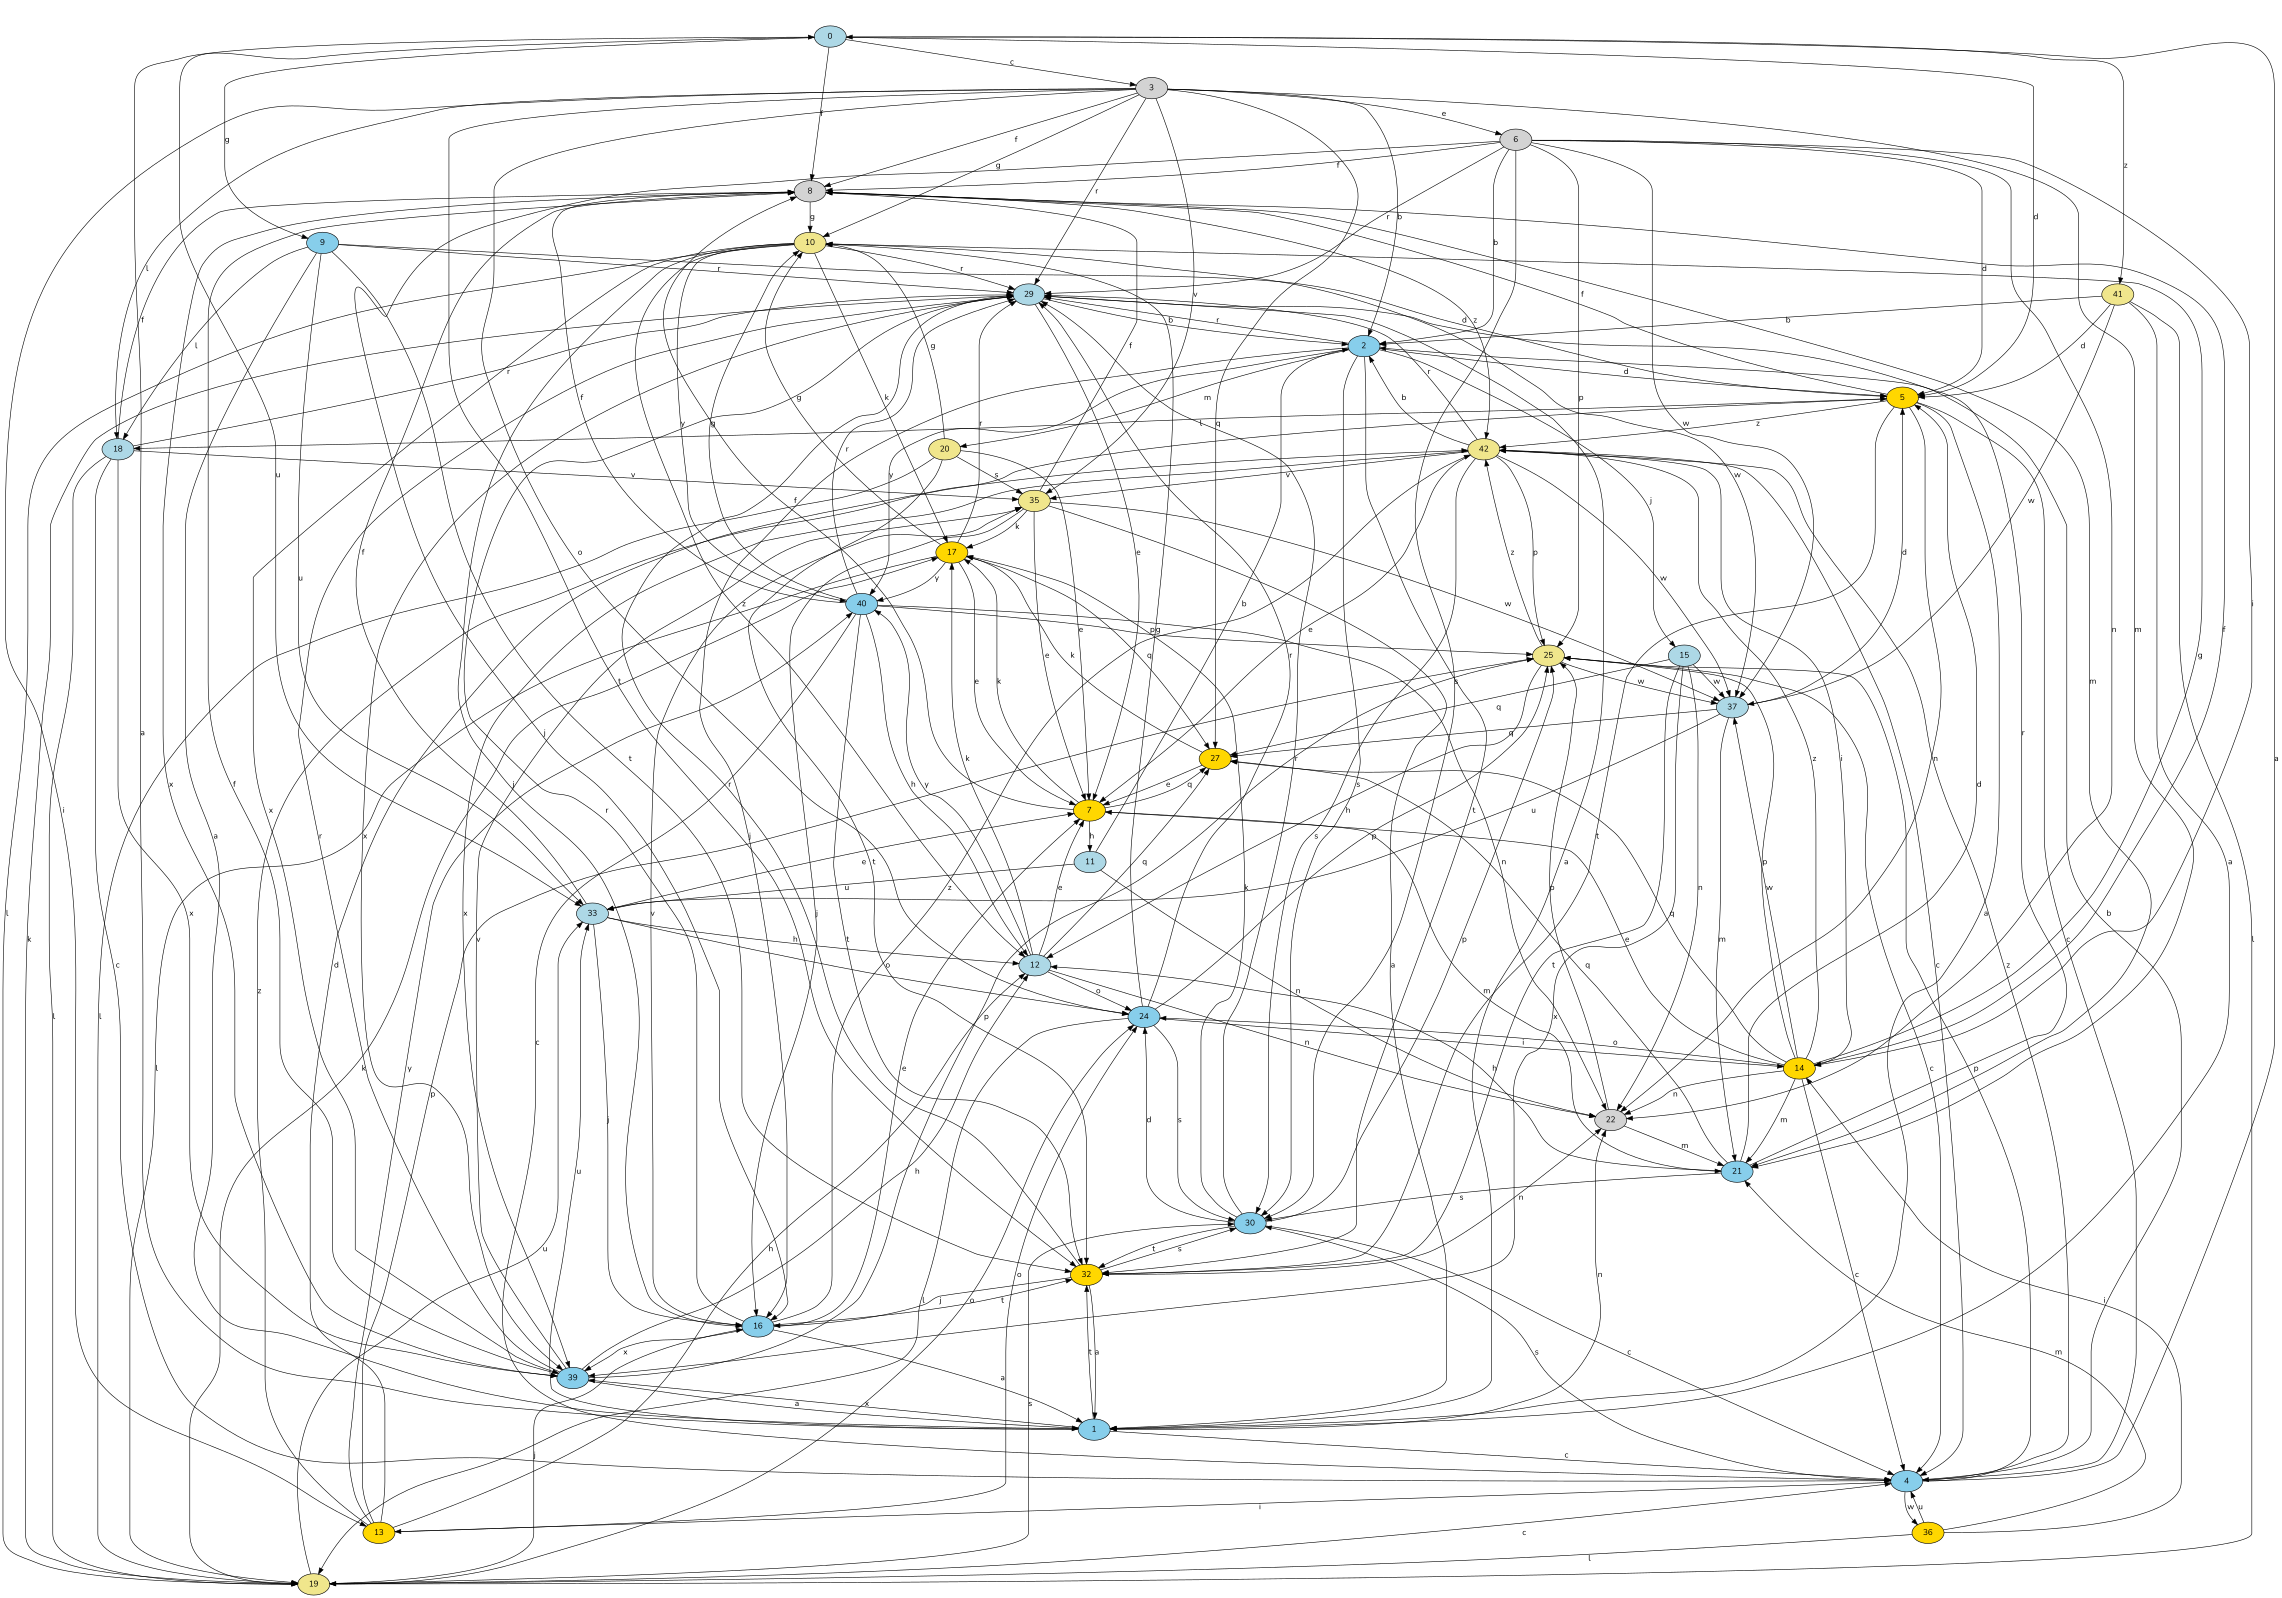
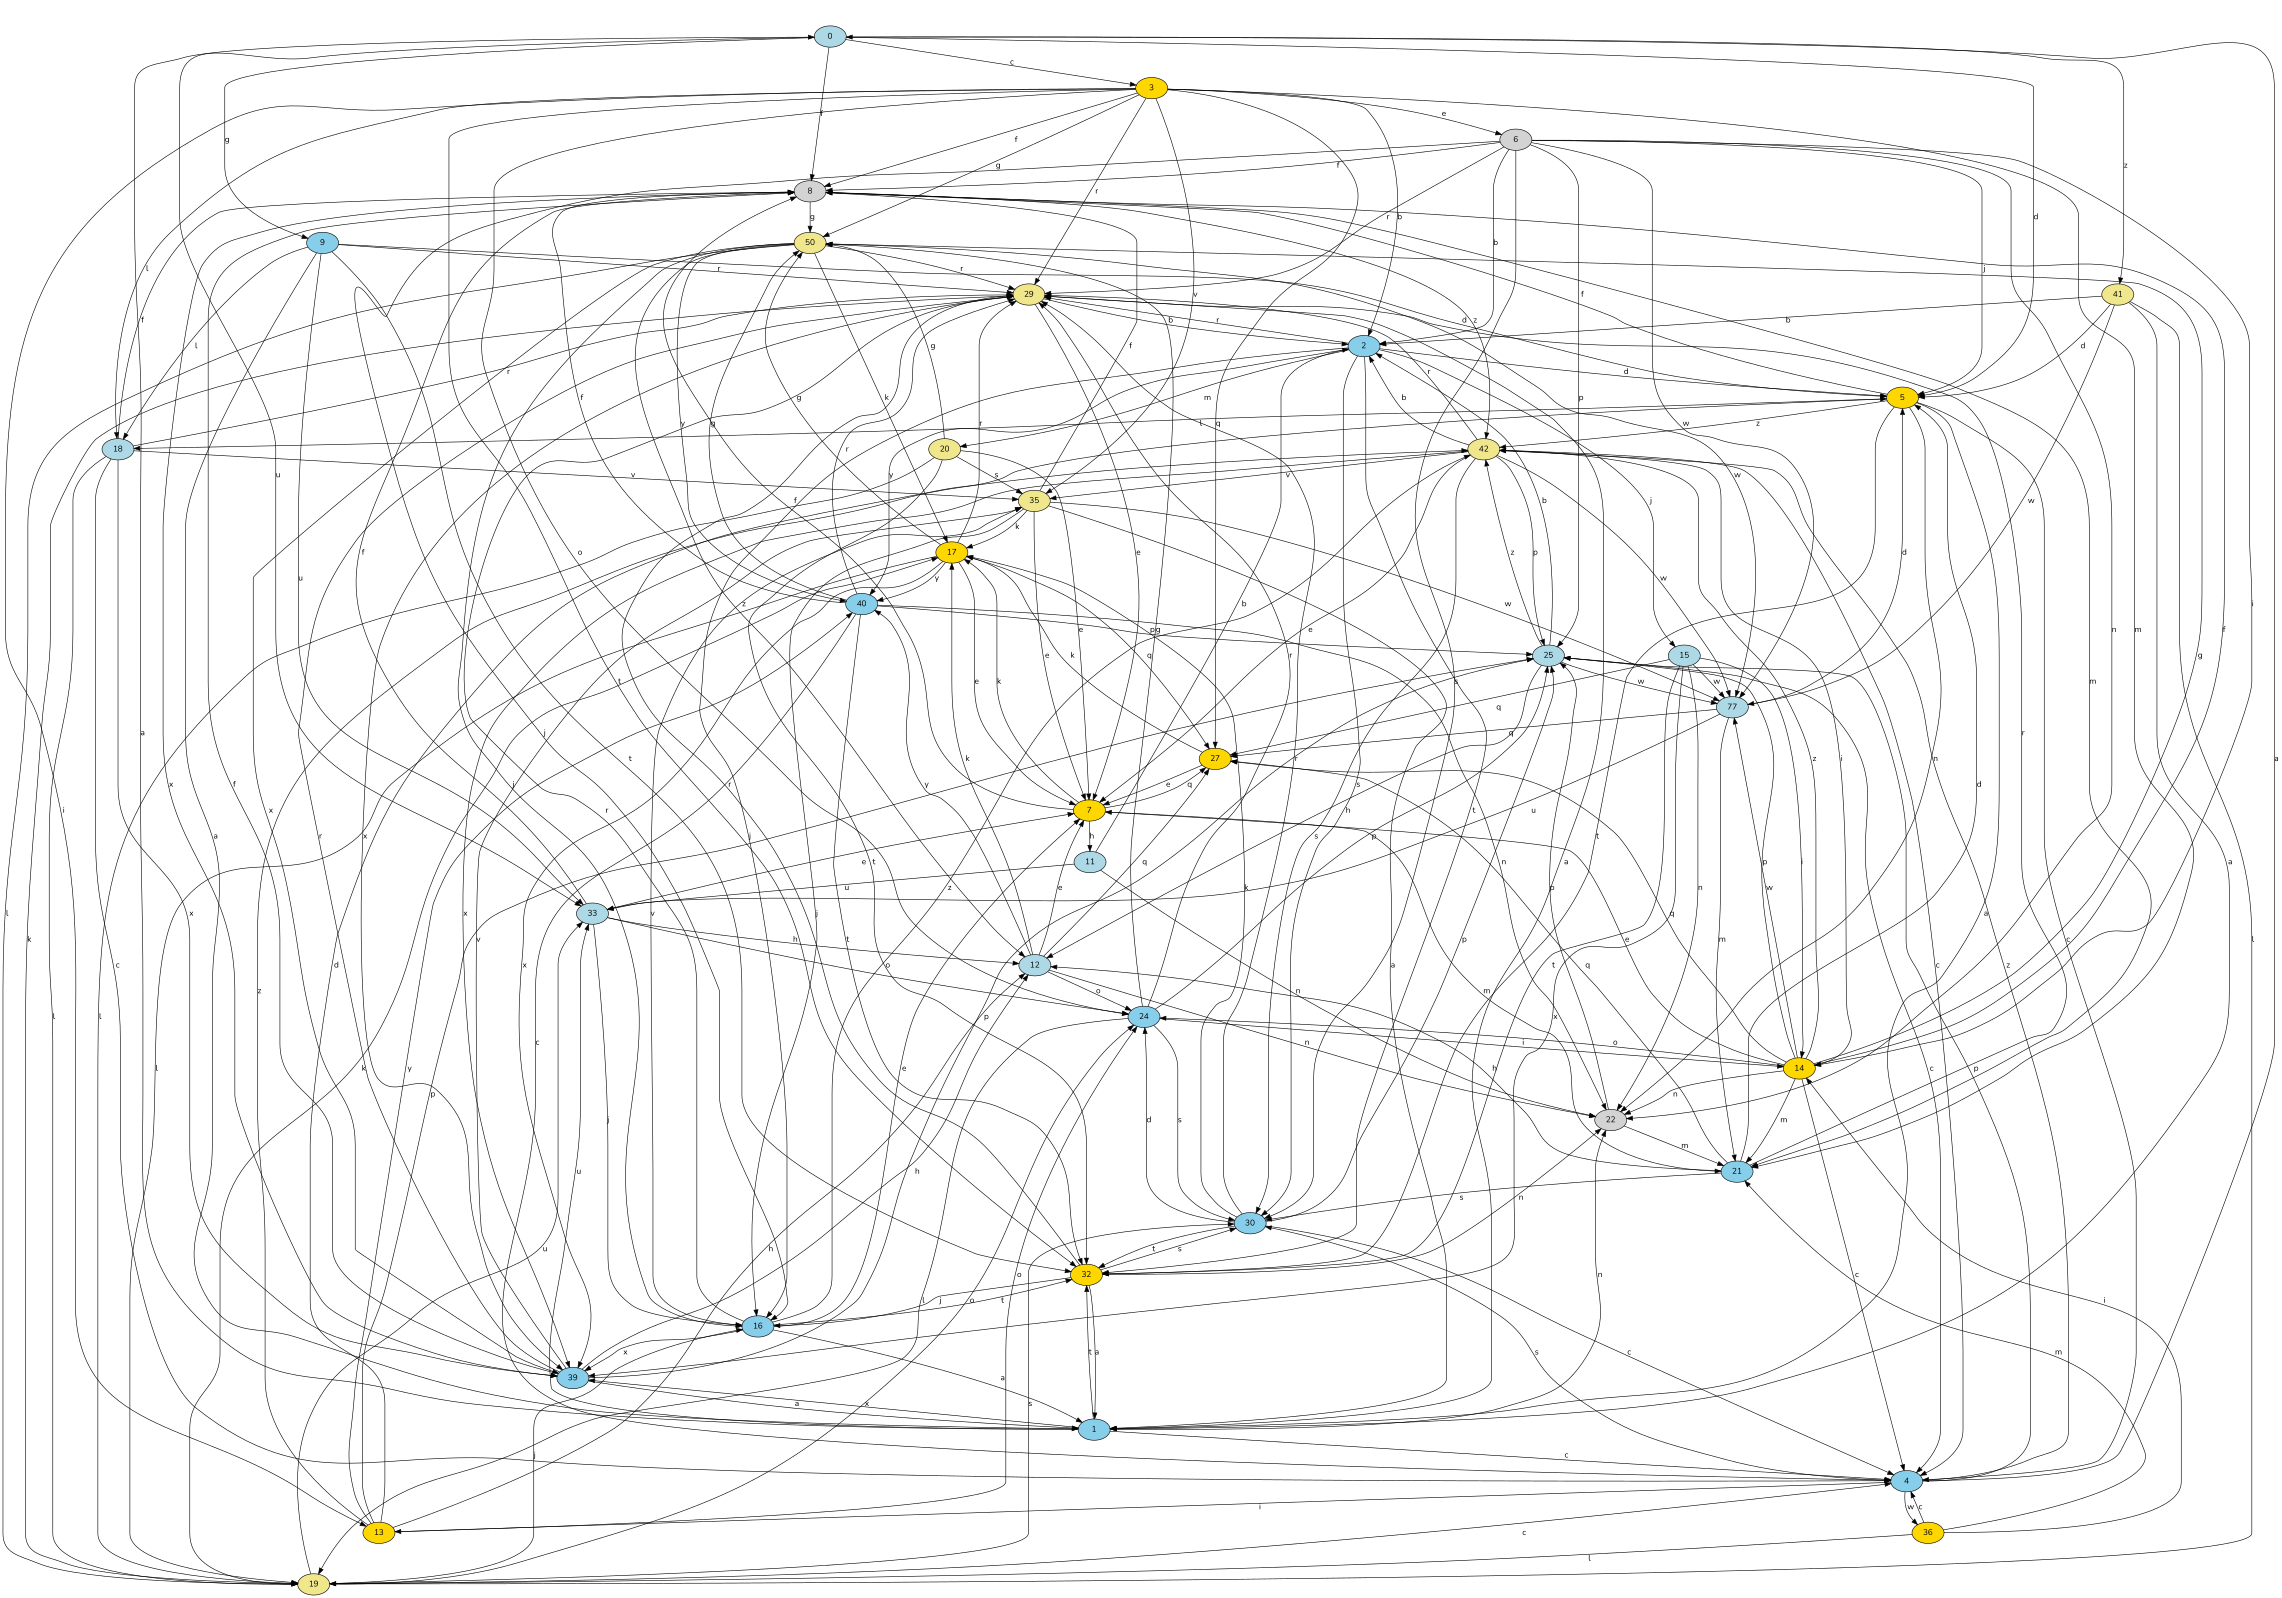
(1152, 88) -> (1152, 88)
(810, 243) -> (810, 243)
(1985, 269) -> (1985, 269)
(1029, 295) -> (1029, 295)
(1548, 656) -> (1548, 656)
(1732, 707) -> (1732, 707)
(2067, 726) -> (1528, 475)
(910, 788) -> none
none -> (1800, 830)
none -> (549, 865)
(1921, 1507) -> (1921, 1507)
